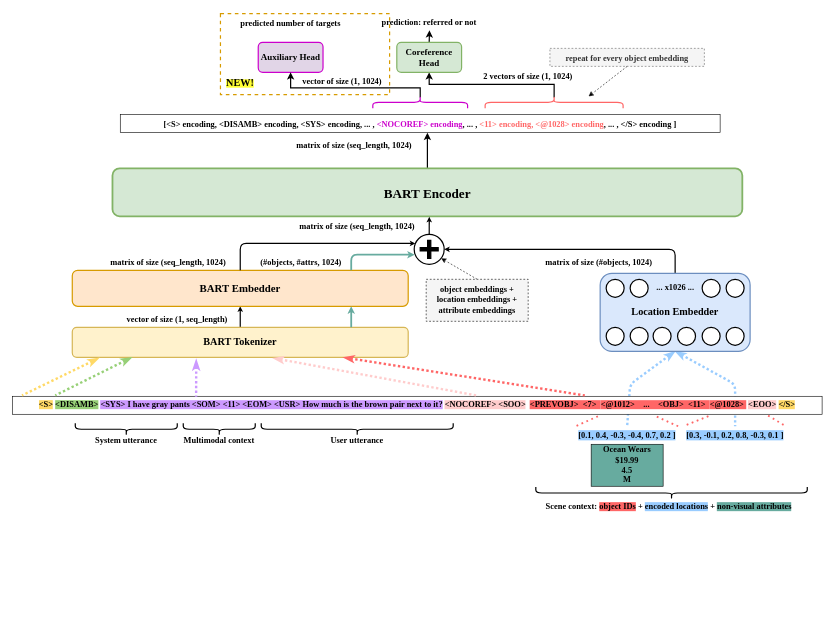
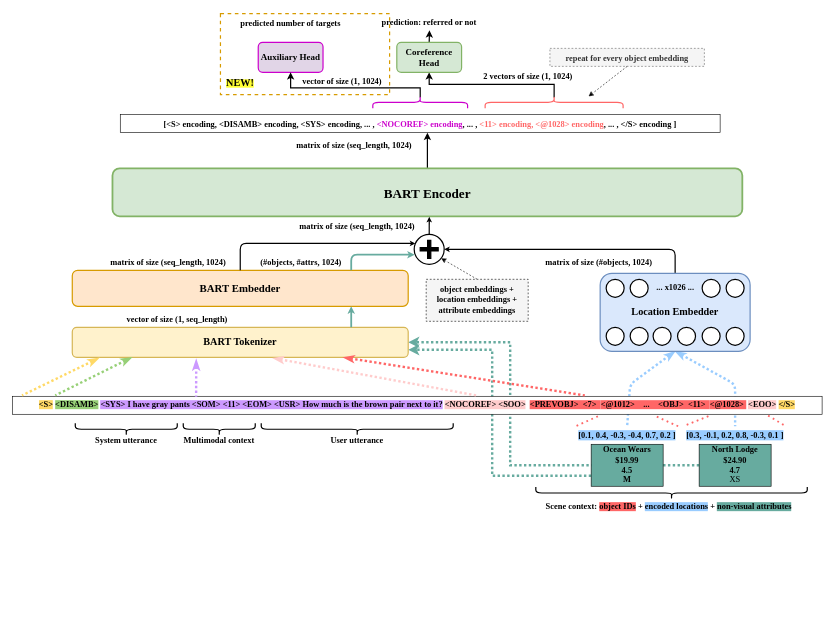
(240, 319) -> none
none -> (490, 342)
none -> (735, 465)
none -> (510, 476)
